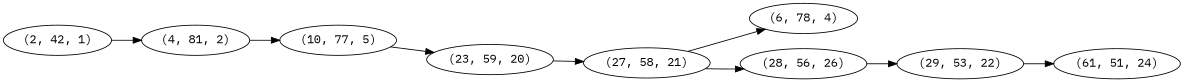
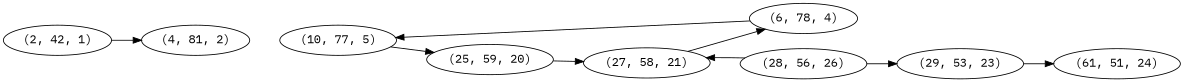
(261, 40) -> (577, 29)
(490, 60) -> (490, 60)
(960, 64) -> (960, 64)
(720, 69) -> (730, 58)
